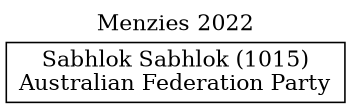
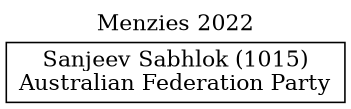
(176, 72) -> (176, 72)
